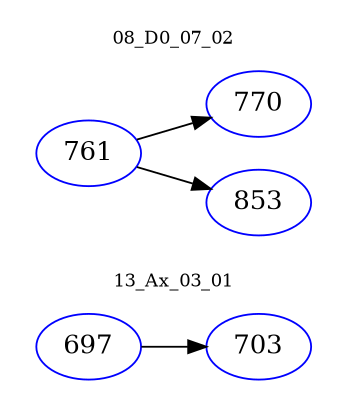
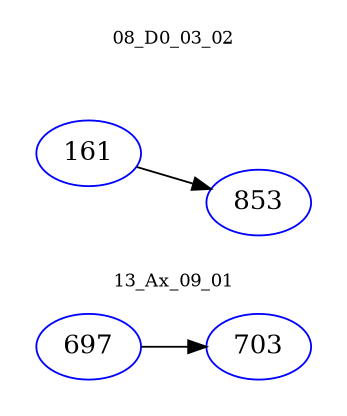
(174, 39) -> (174, 39)
(259, 104) -> none
(89, 153) -> (89, 153)
(174, 282) -> (174, 282)
